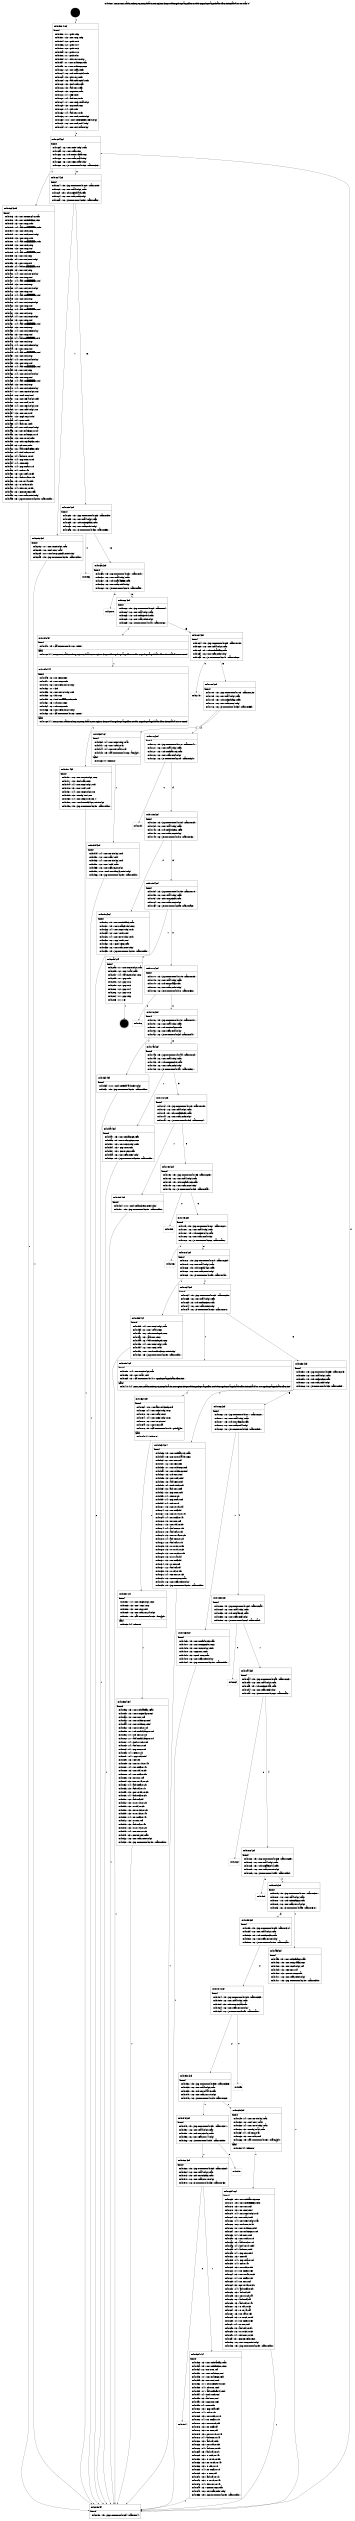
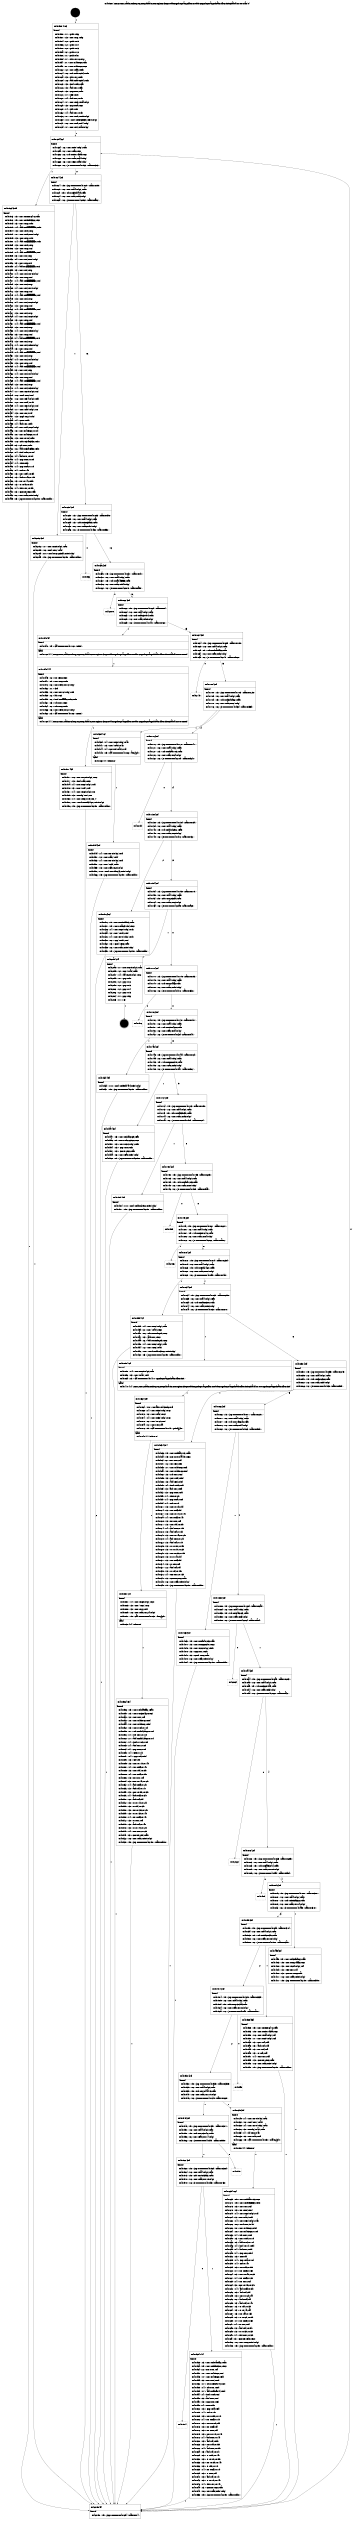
none -> (267, 2044)
